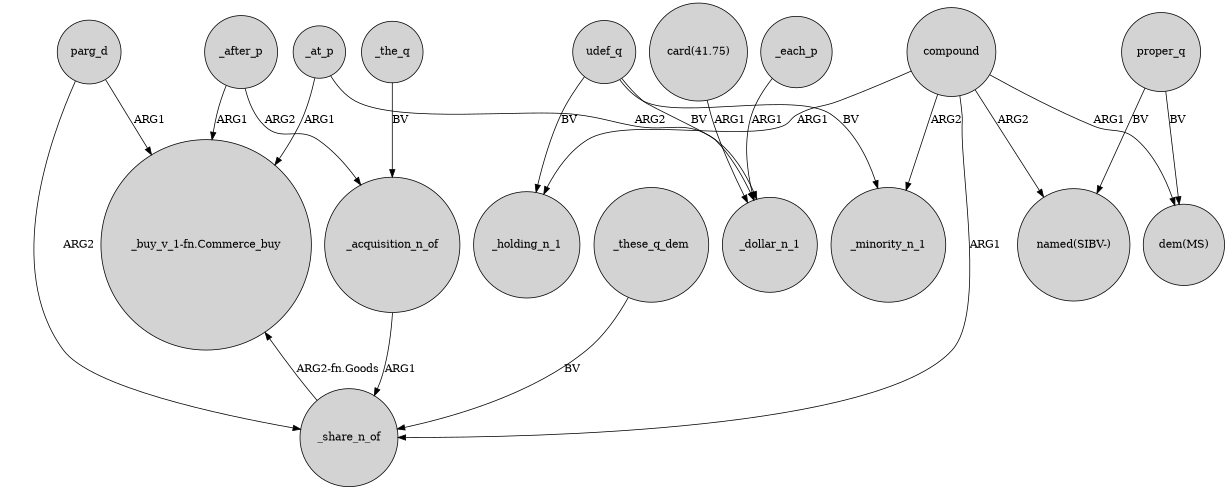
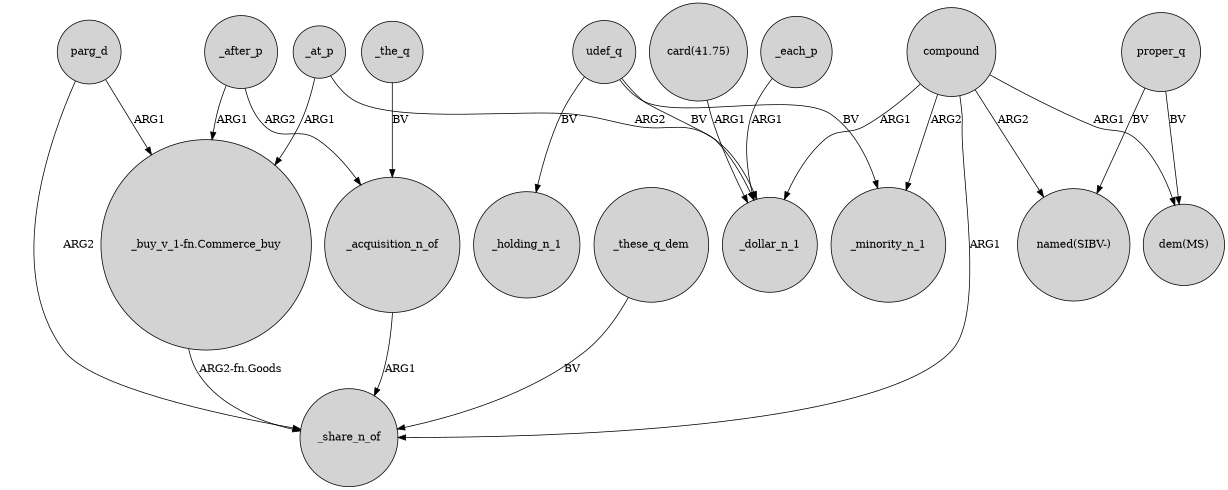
(724, 131) -> (842, 132)
(293, 370) -> (229, 403)
